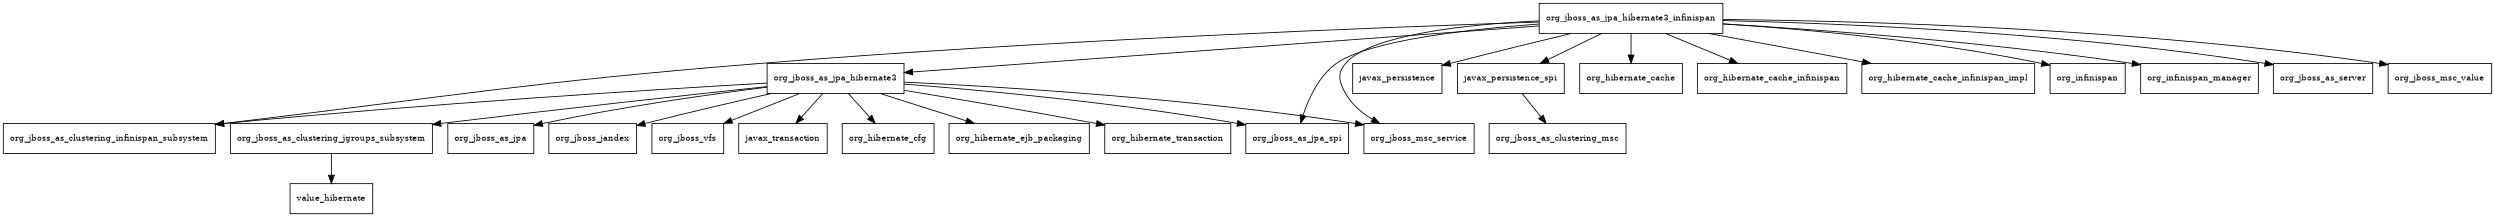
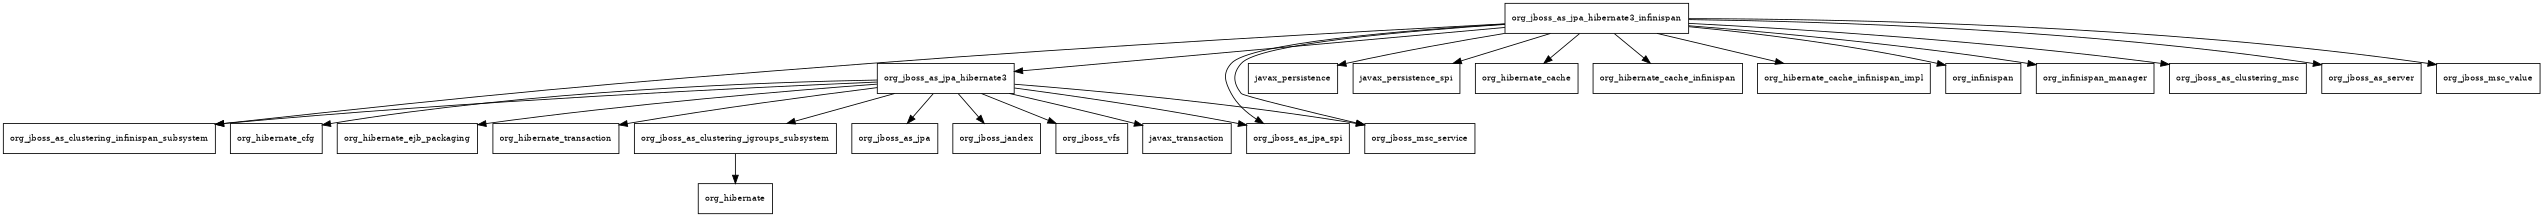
(1532, 105) -> (1925, 39)
(331, 199) -> (735, 199)
